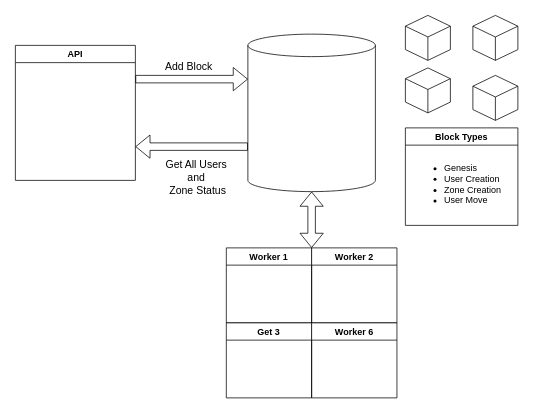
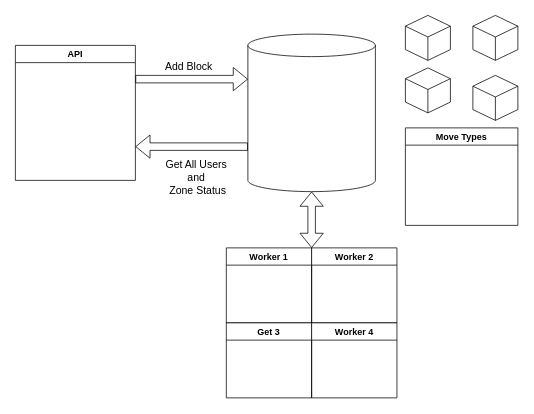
(462, 137) -> (462, 137)
(462, 184) -> none
(354, 332) -> (354, 332)
